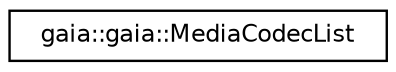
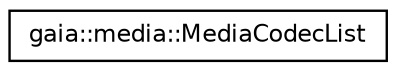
(198, 36) -> (198, 36)
